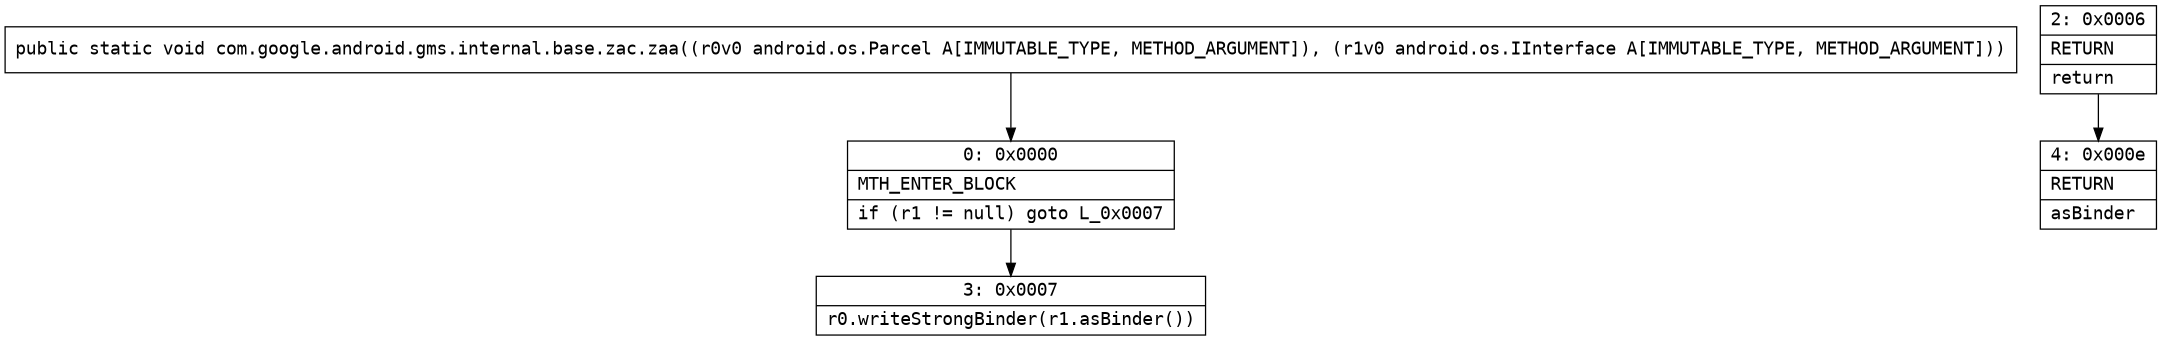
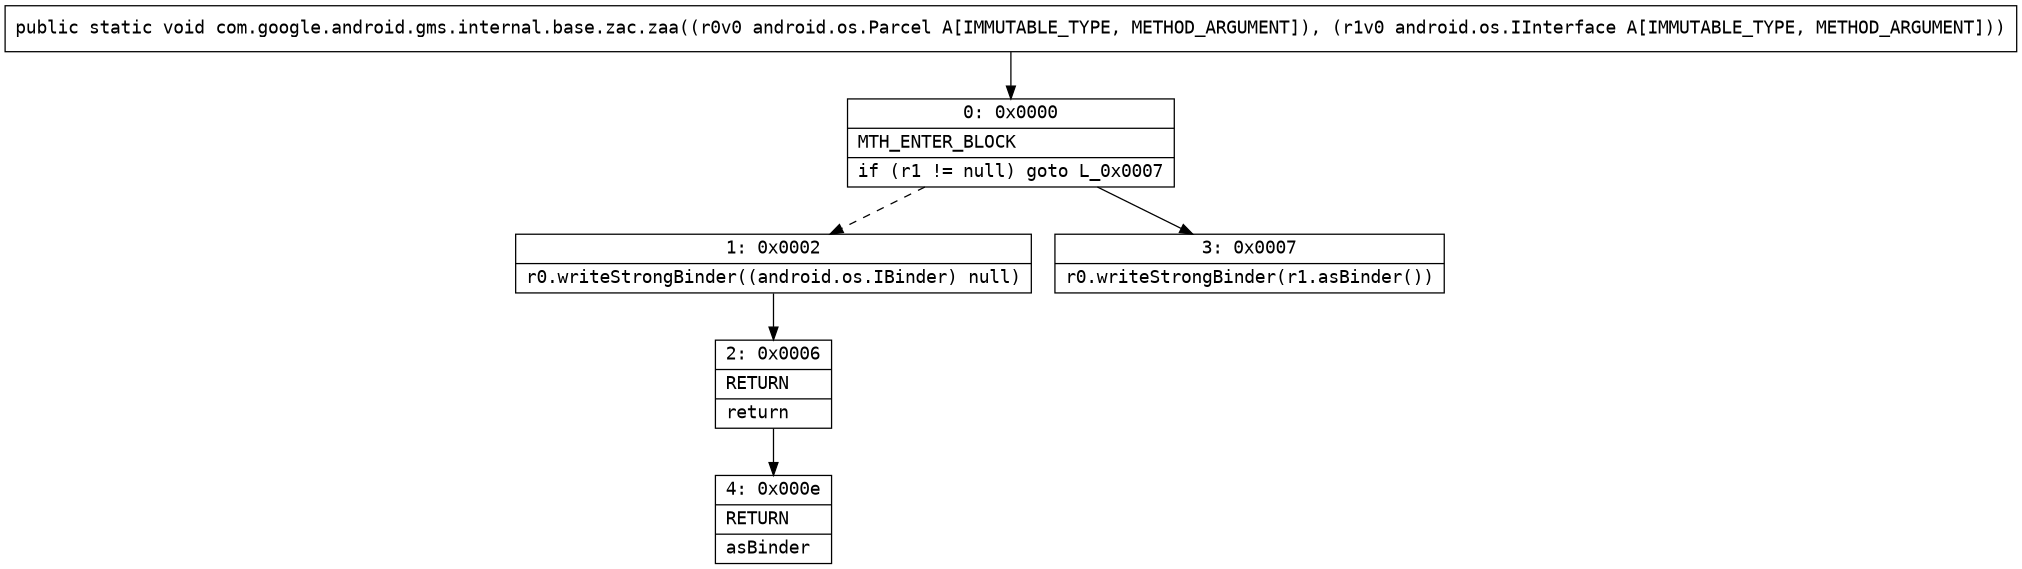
none -> (773, 264)
